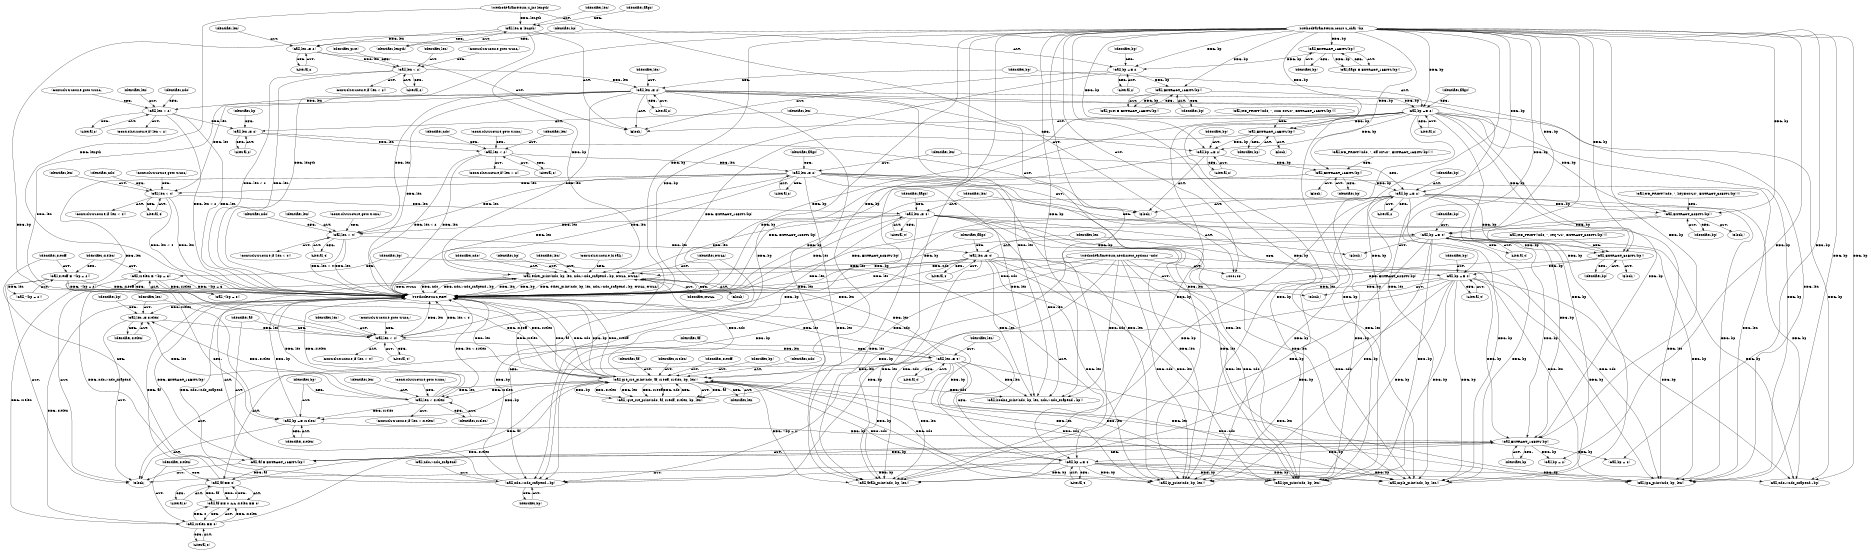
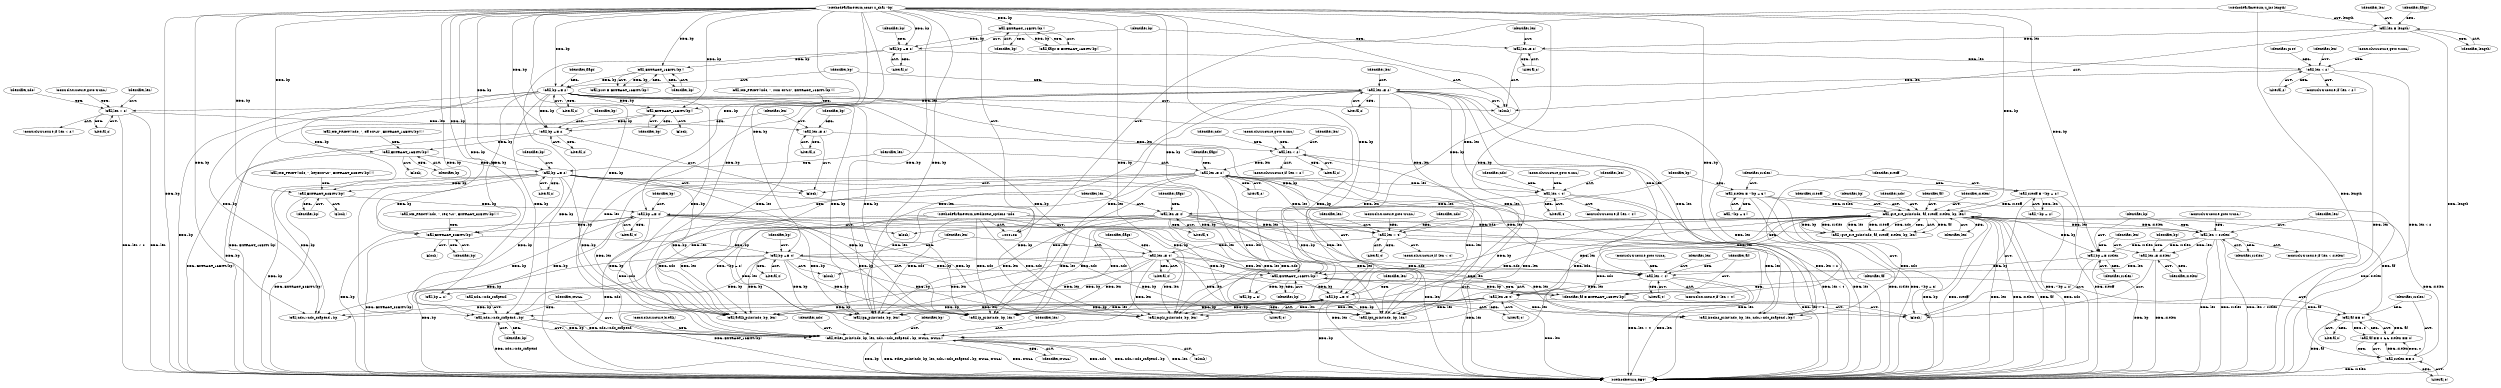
(531, 18) -> (2344, 18)
(278, 301) -> (1959, 377)
(277, 462) -> (1594, 297)
